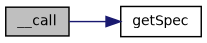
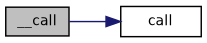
(161, 22) -> (161, 22)
